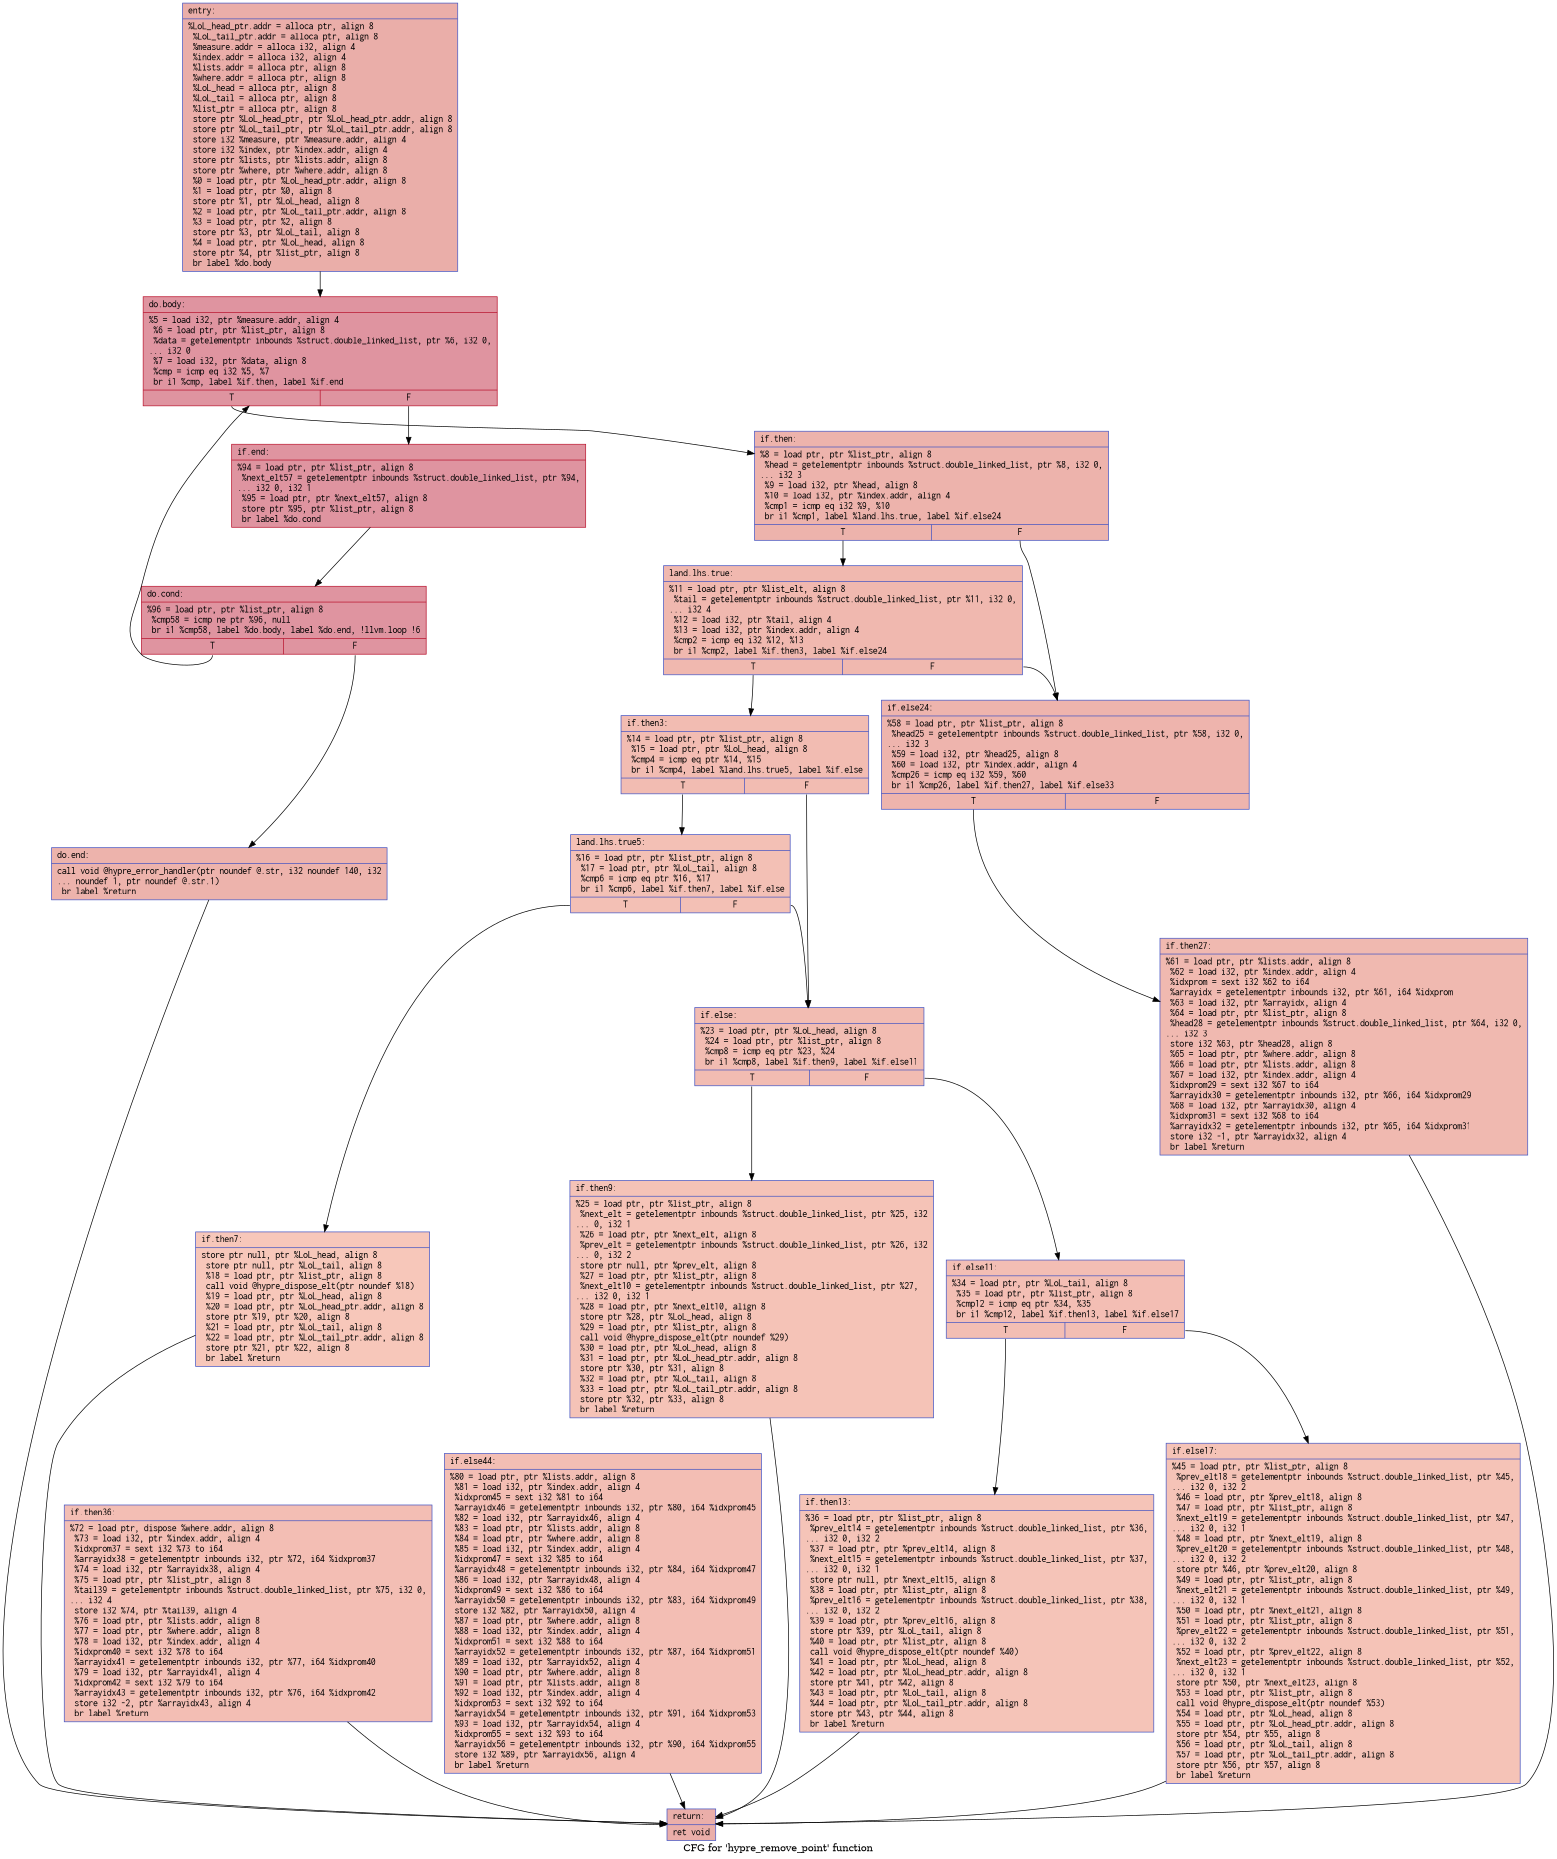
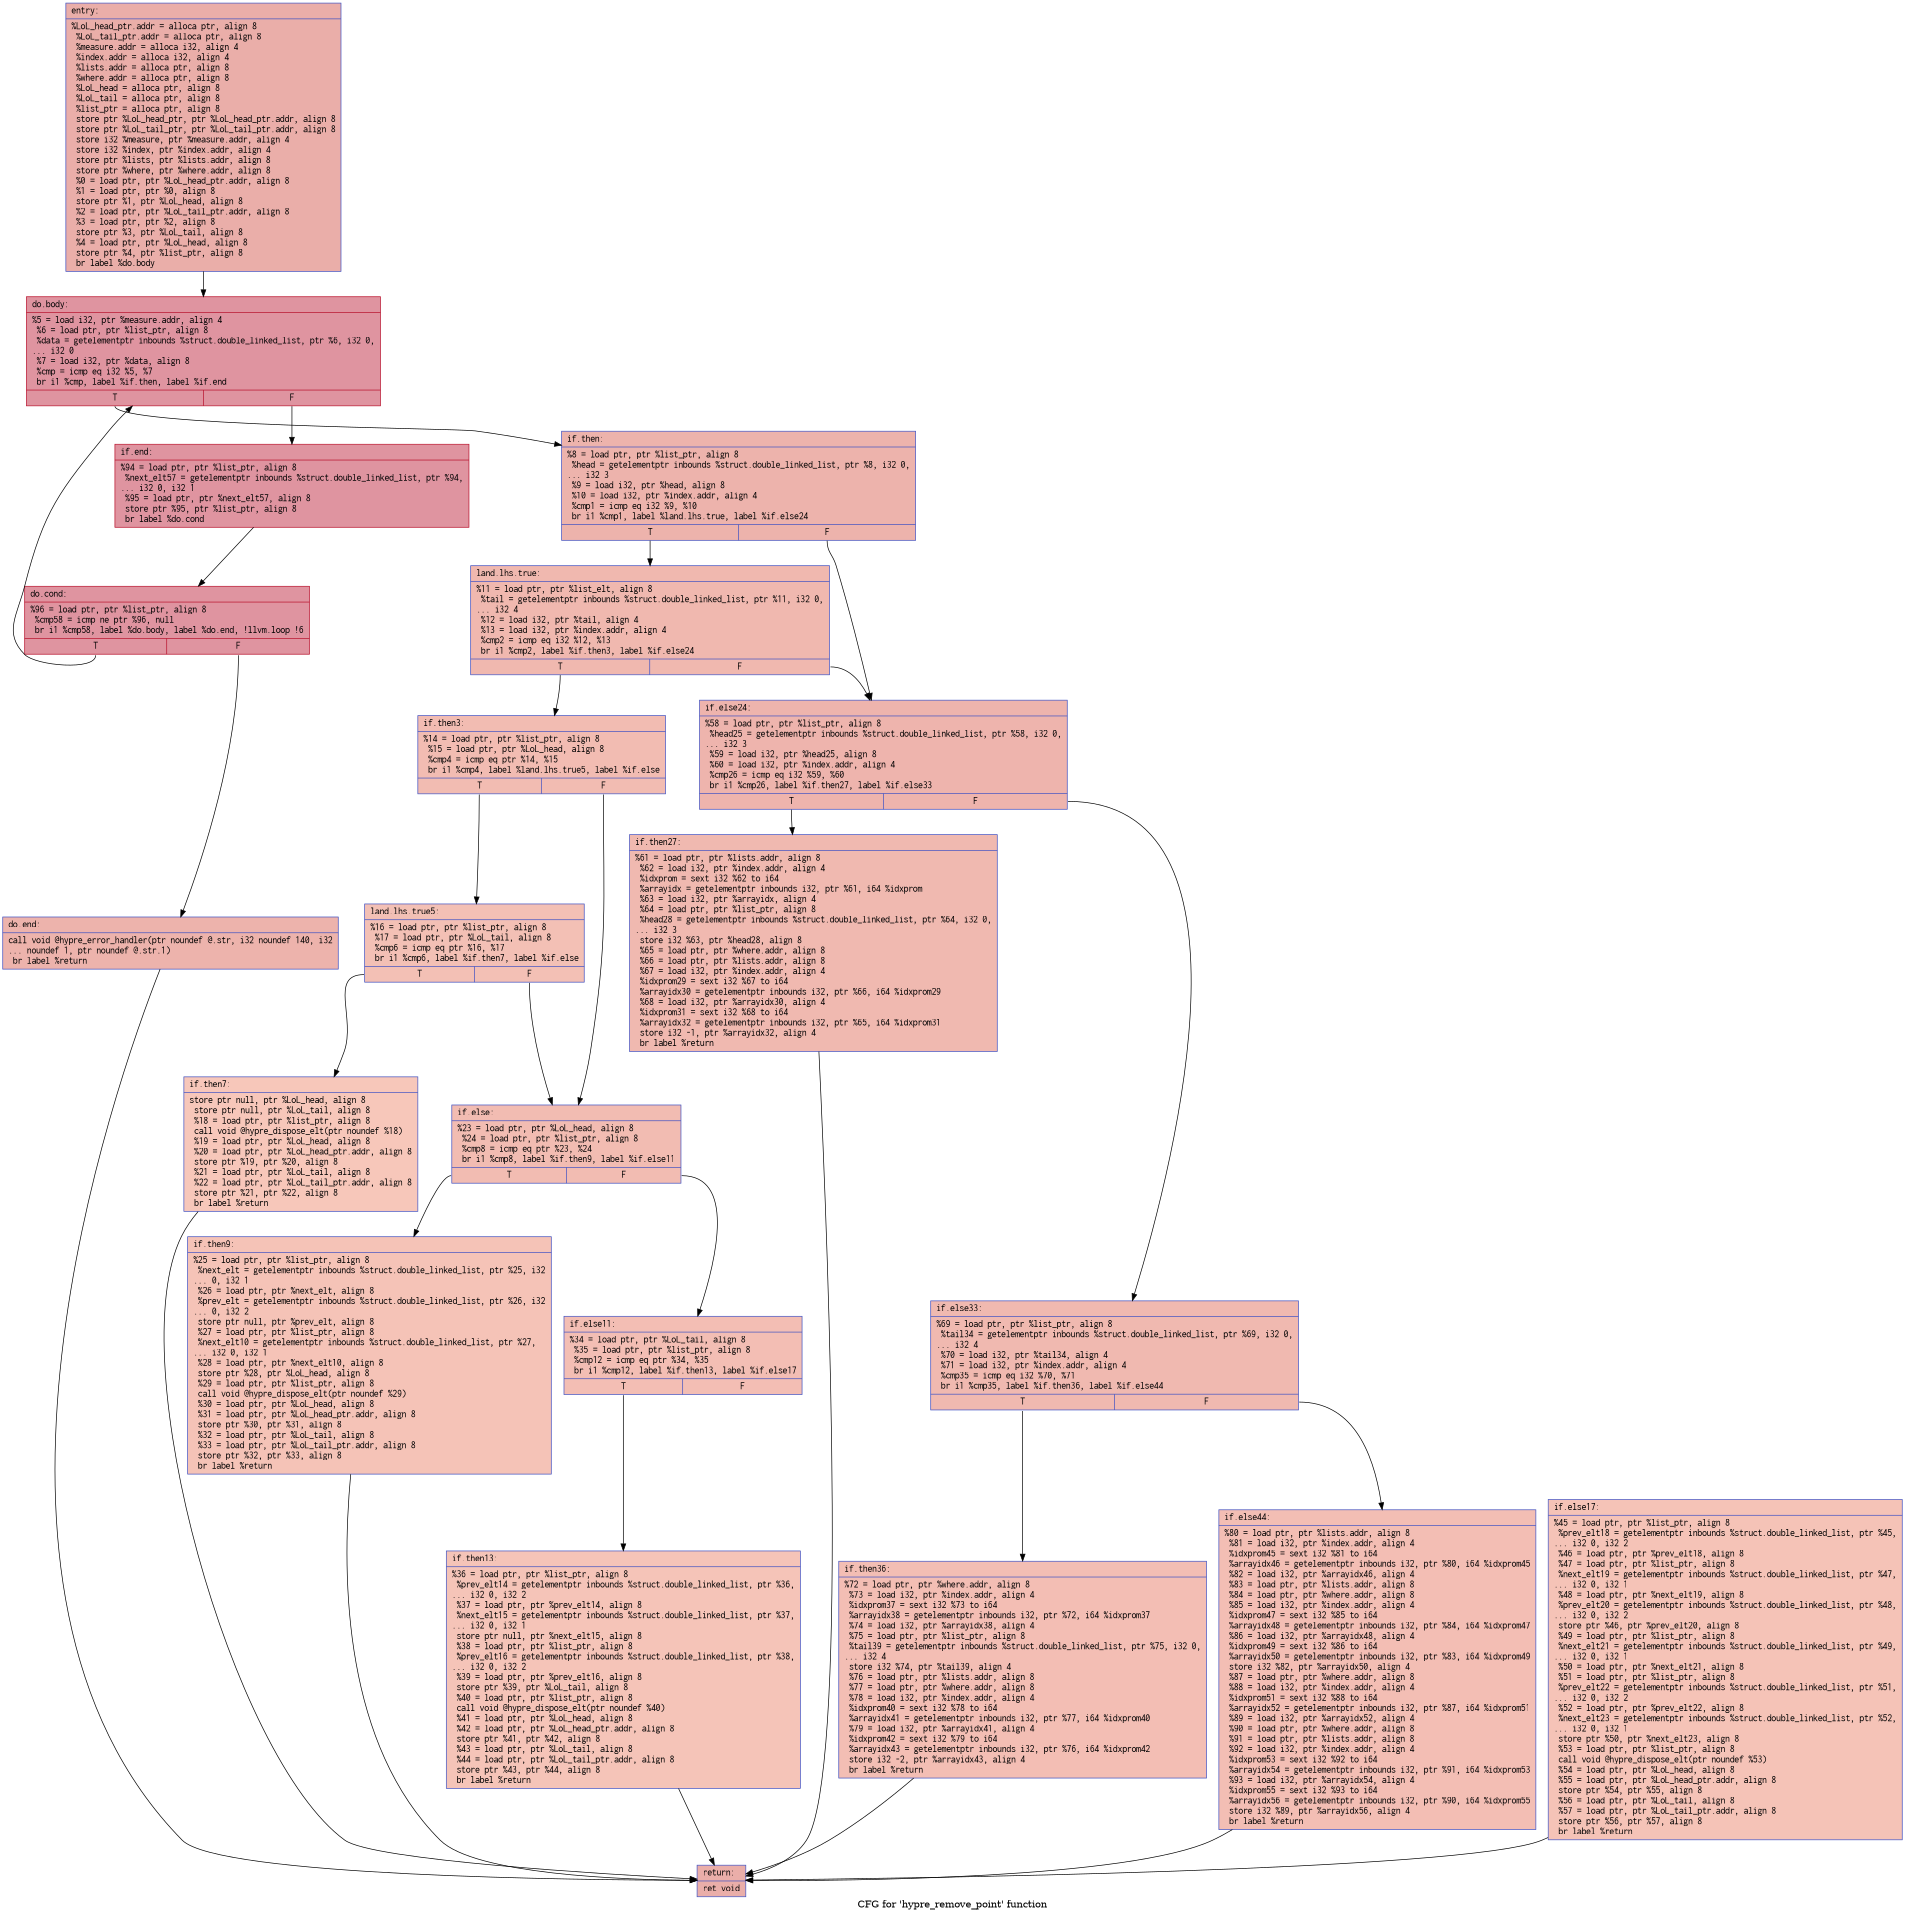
none -> (1115, 1355)
(1261, 1365) -> none
(172, 1528) -> (937, 1585)
